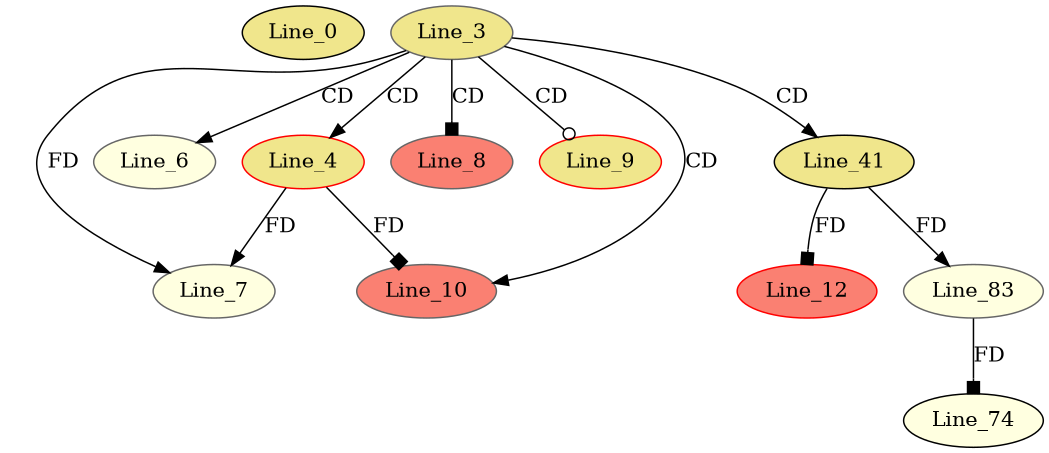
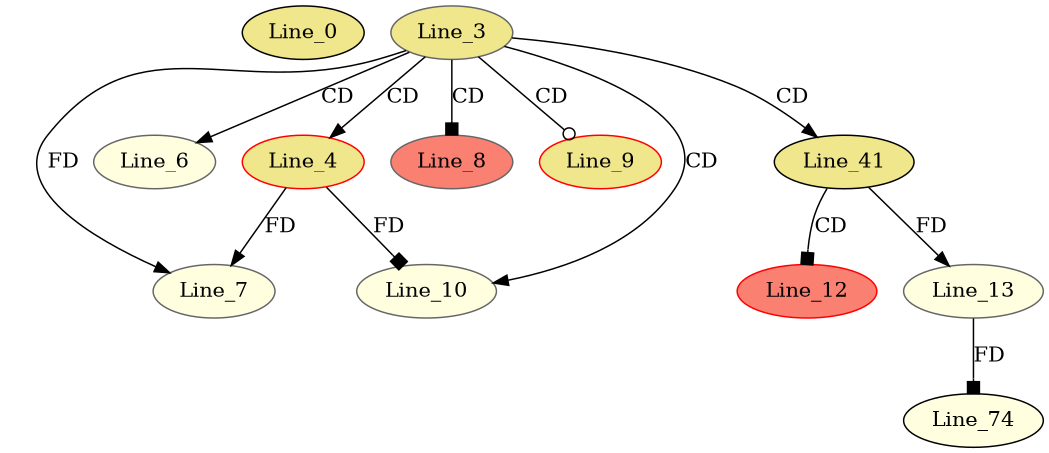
(831, 227) -> (831, 227)
(427, 291) -> (427, 291)
(973, 291) -> (973, 291)
